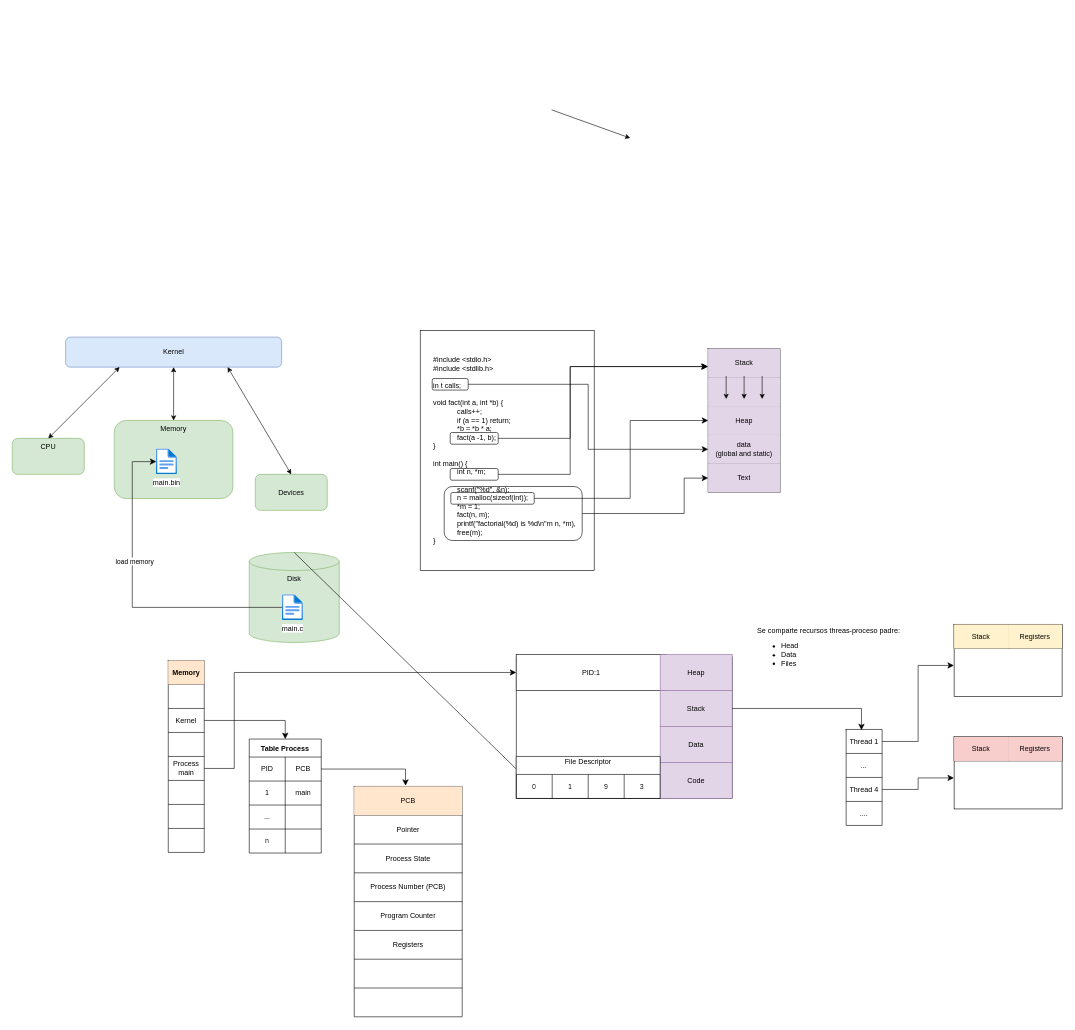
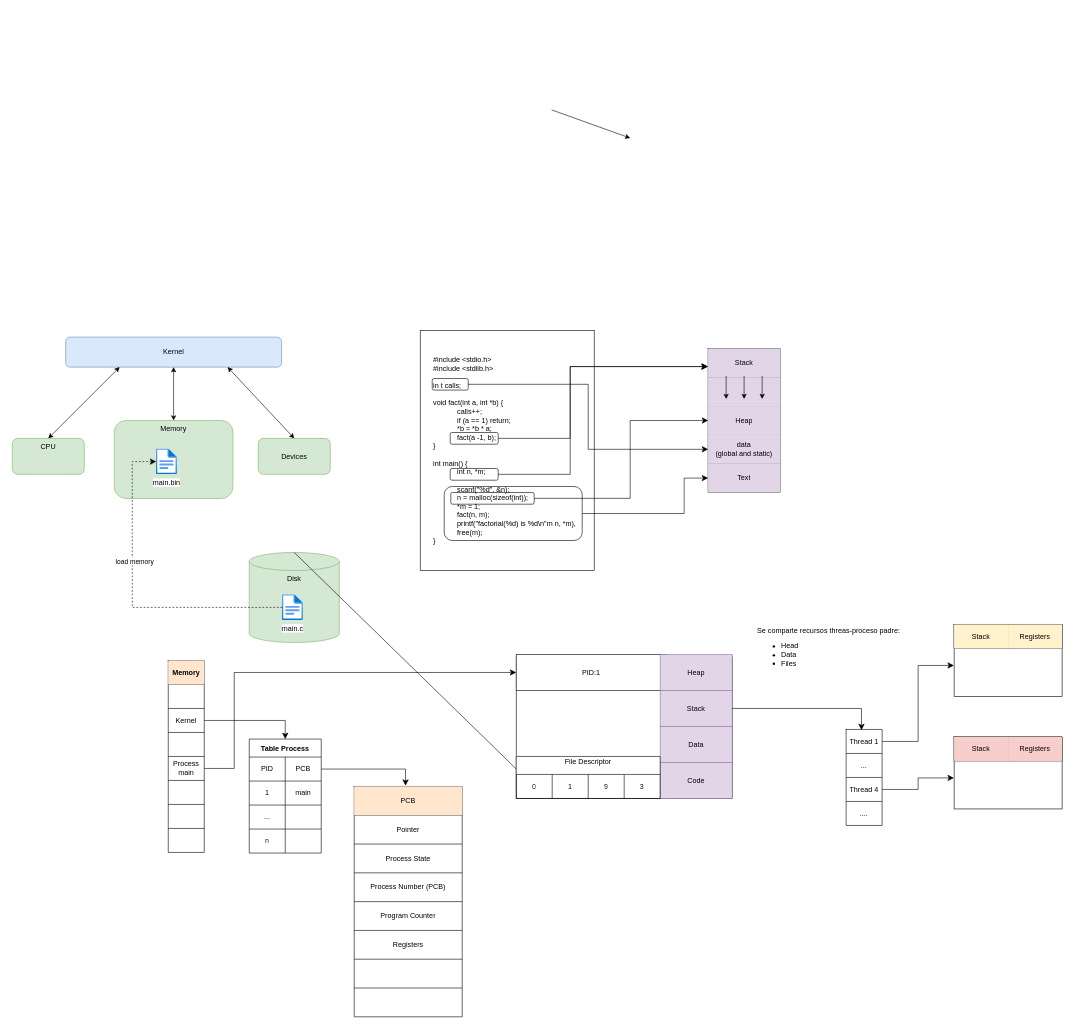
(291, 492) -> (294, 456)
(132, 600) -> (132, 600)
